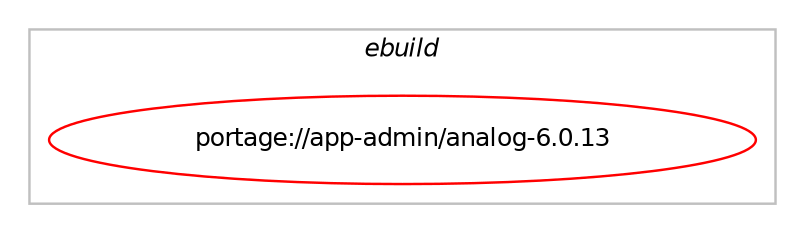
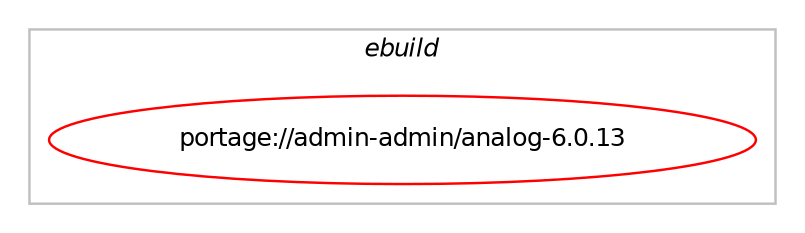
(402, 140) -> (402, 140)
